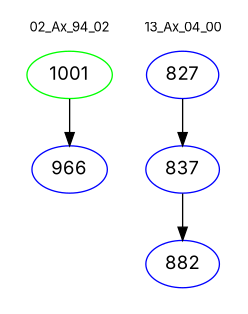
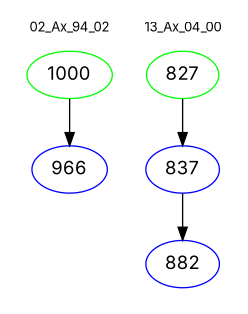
(70, 75) -> (70, 75)
(183, 75) -> (183, 75)
